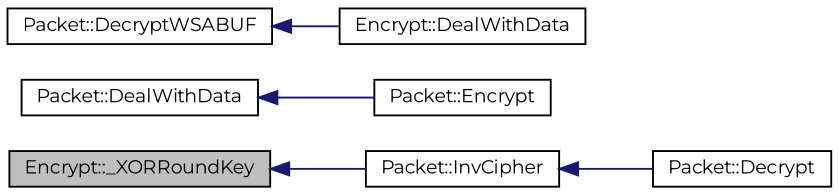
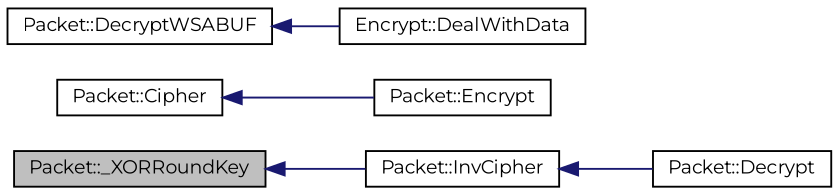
(140, 98) -> (140, 98)
(140, 169) -> (140, 169)
